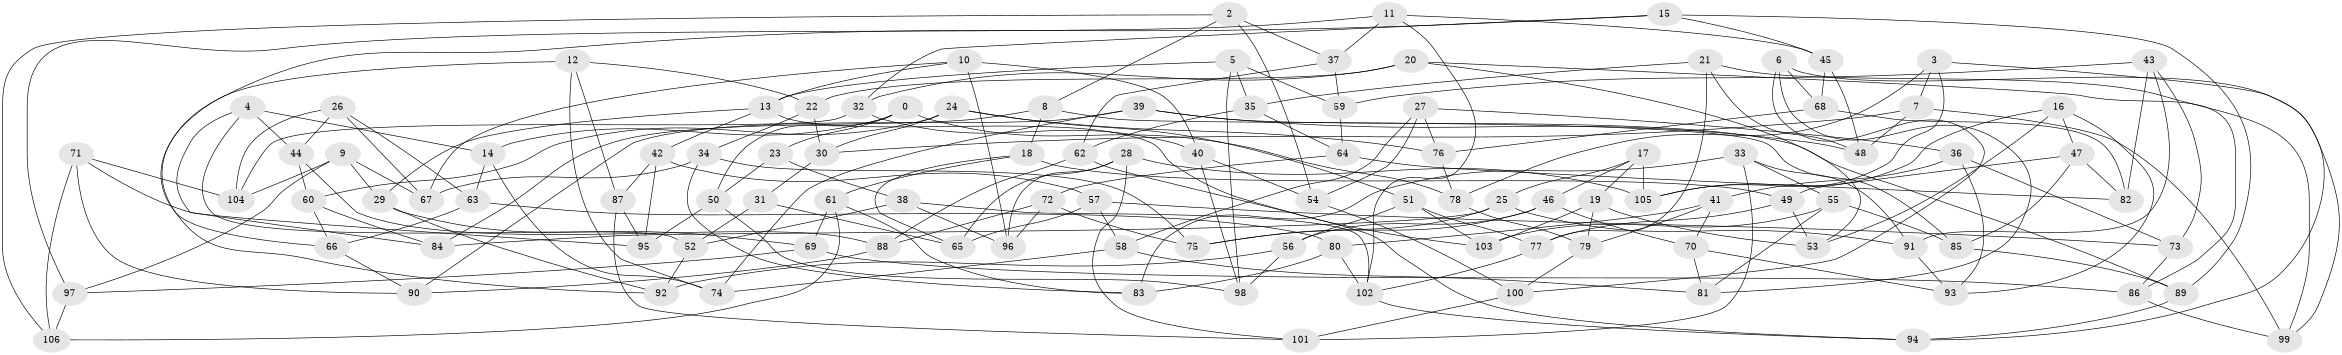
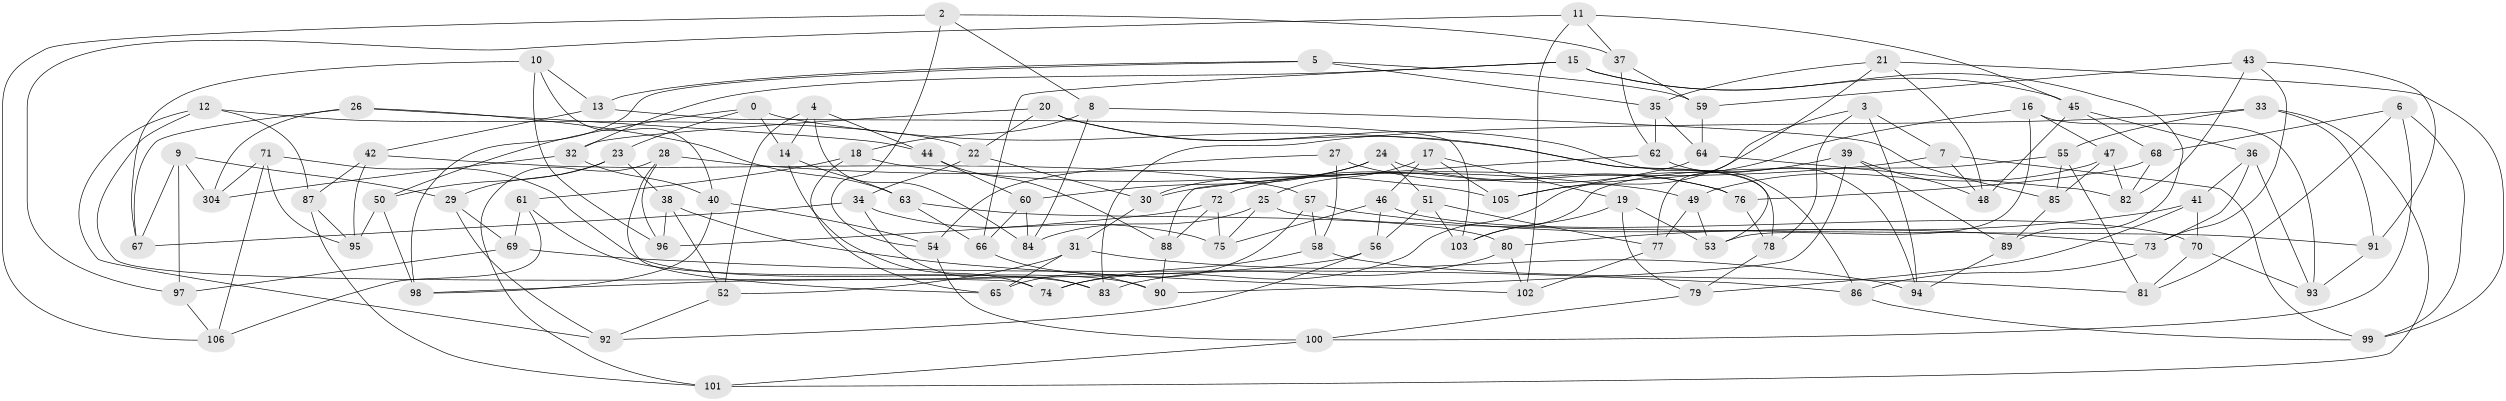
(598, 120) -> (535, 178)
(1664, 123) -> (2163, 131)
(236, 201) -> (212, 201)
(1572, 325) -> (1497, 263)
